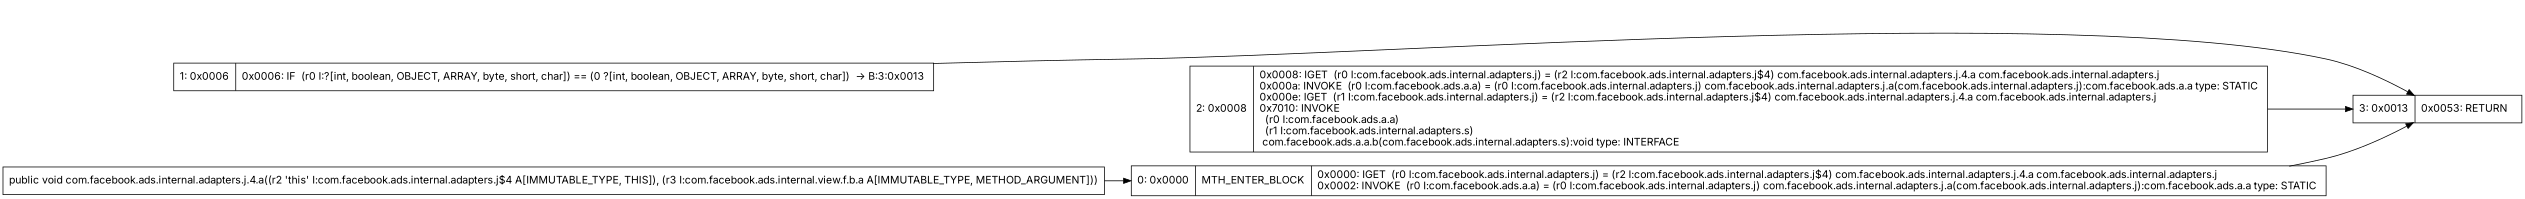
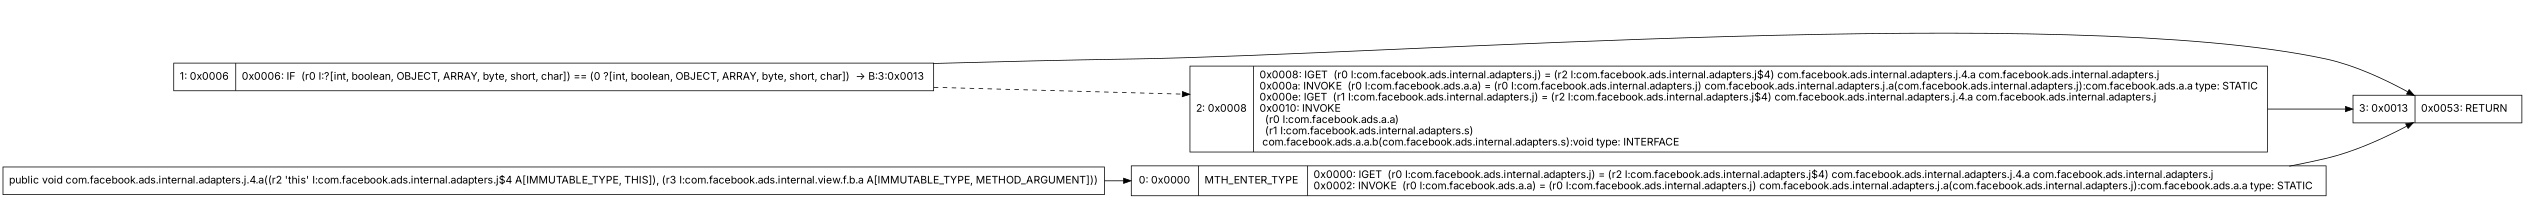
none -> (1058, 91)
(1302, 109) -> (1303, 109)
(1253, 180) -> (1252, 180)
